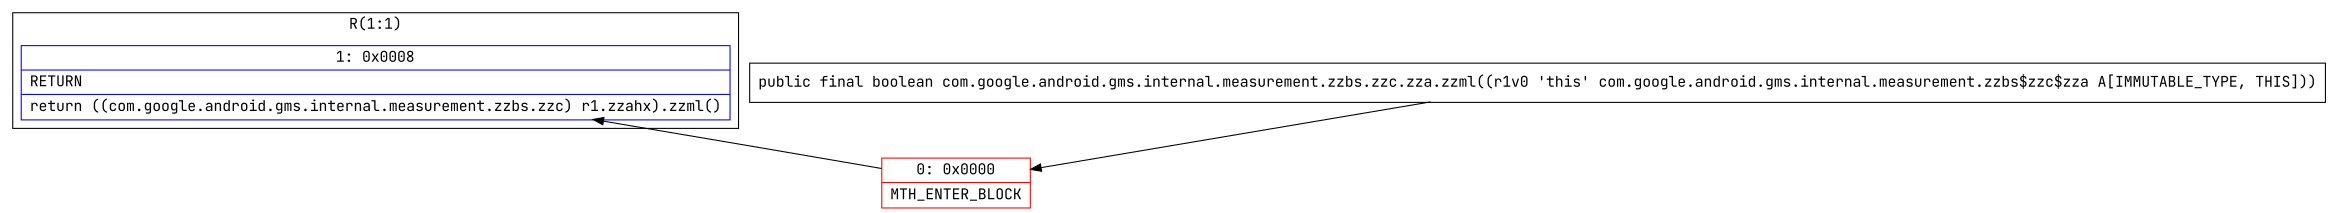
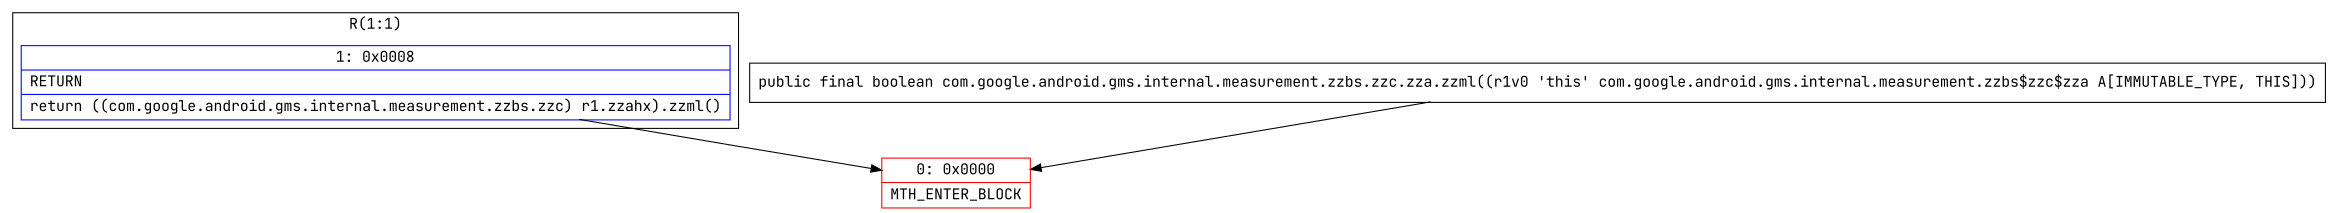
(743, 145) -> (725, 144)
